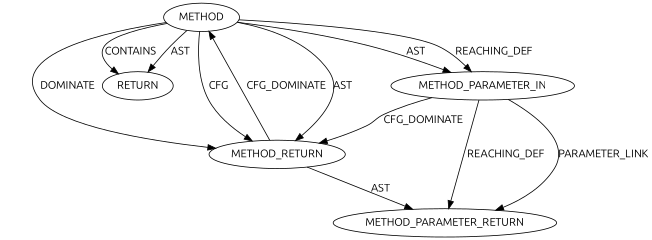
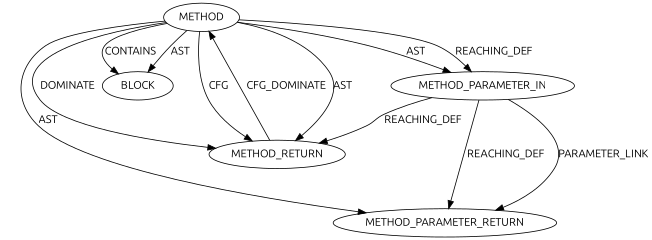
(138, 86) -> (138, 86)
(423, 120) -> (423, 120)
(356, 187) -> (90, 154)
